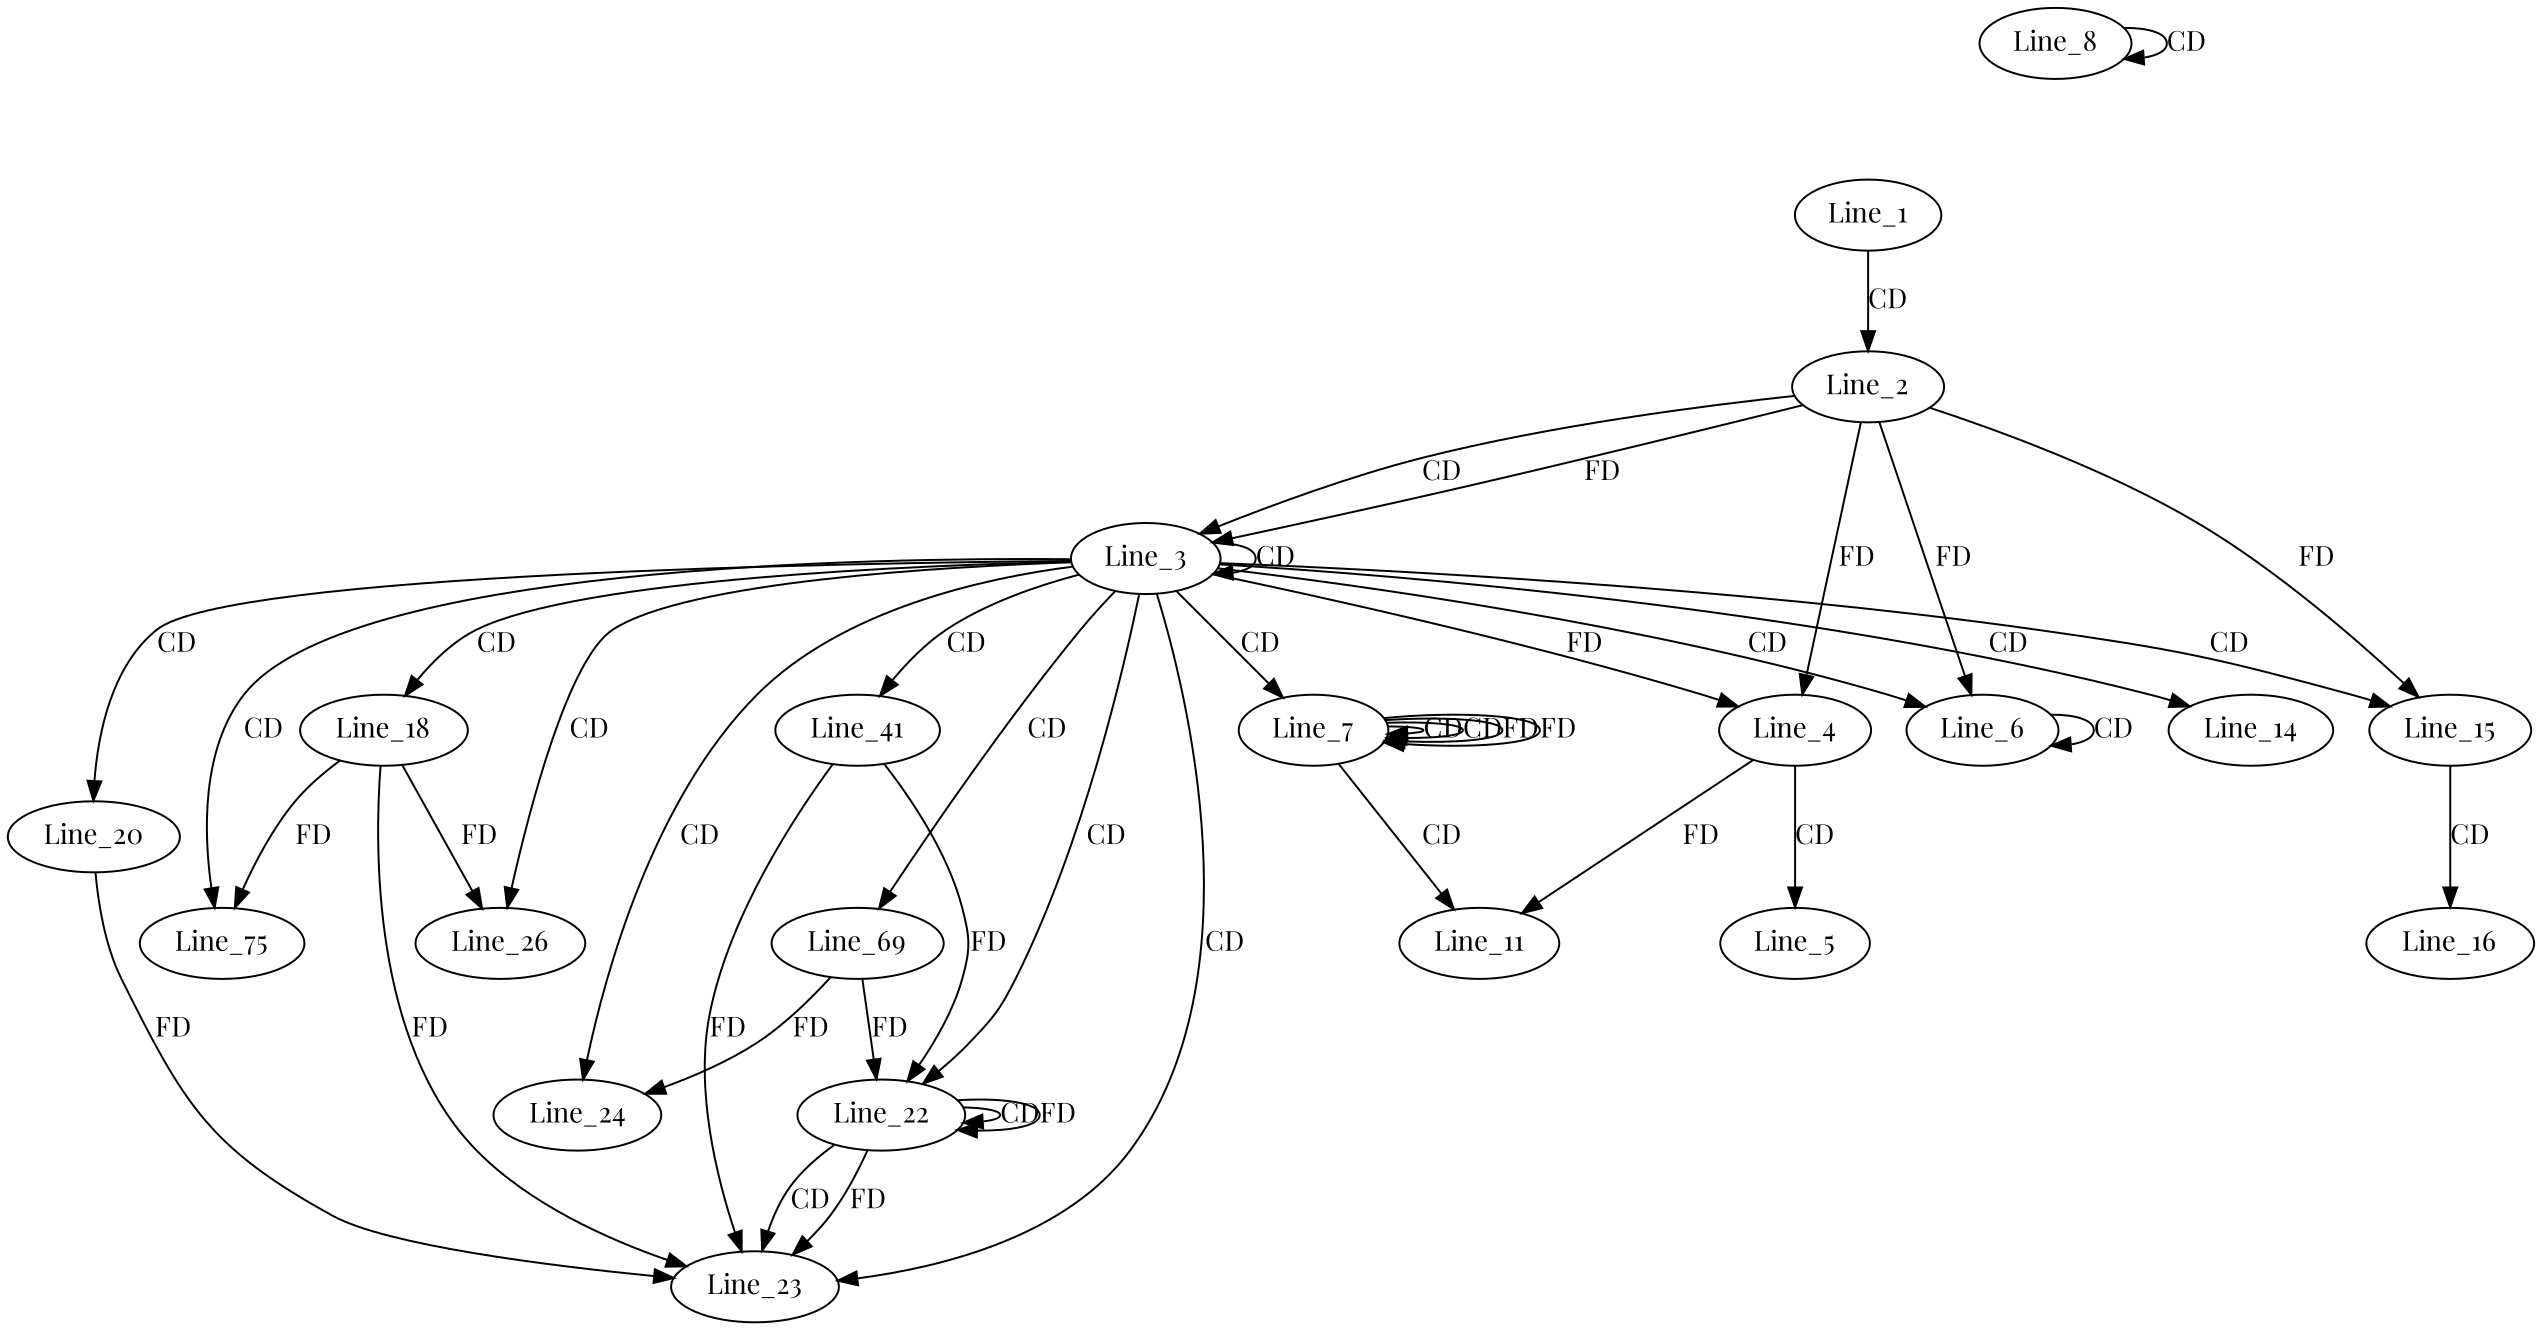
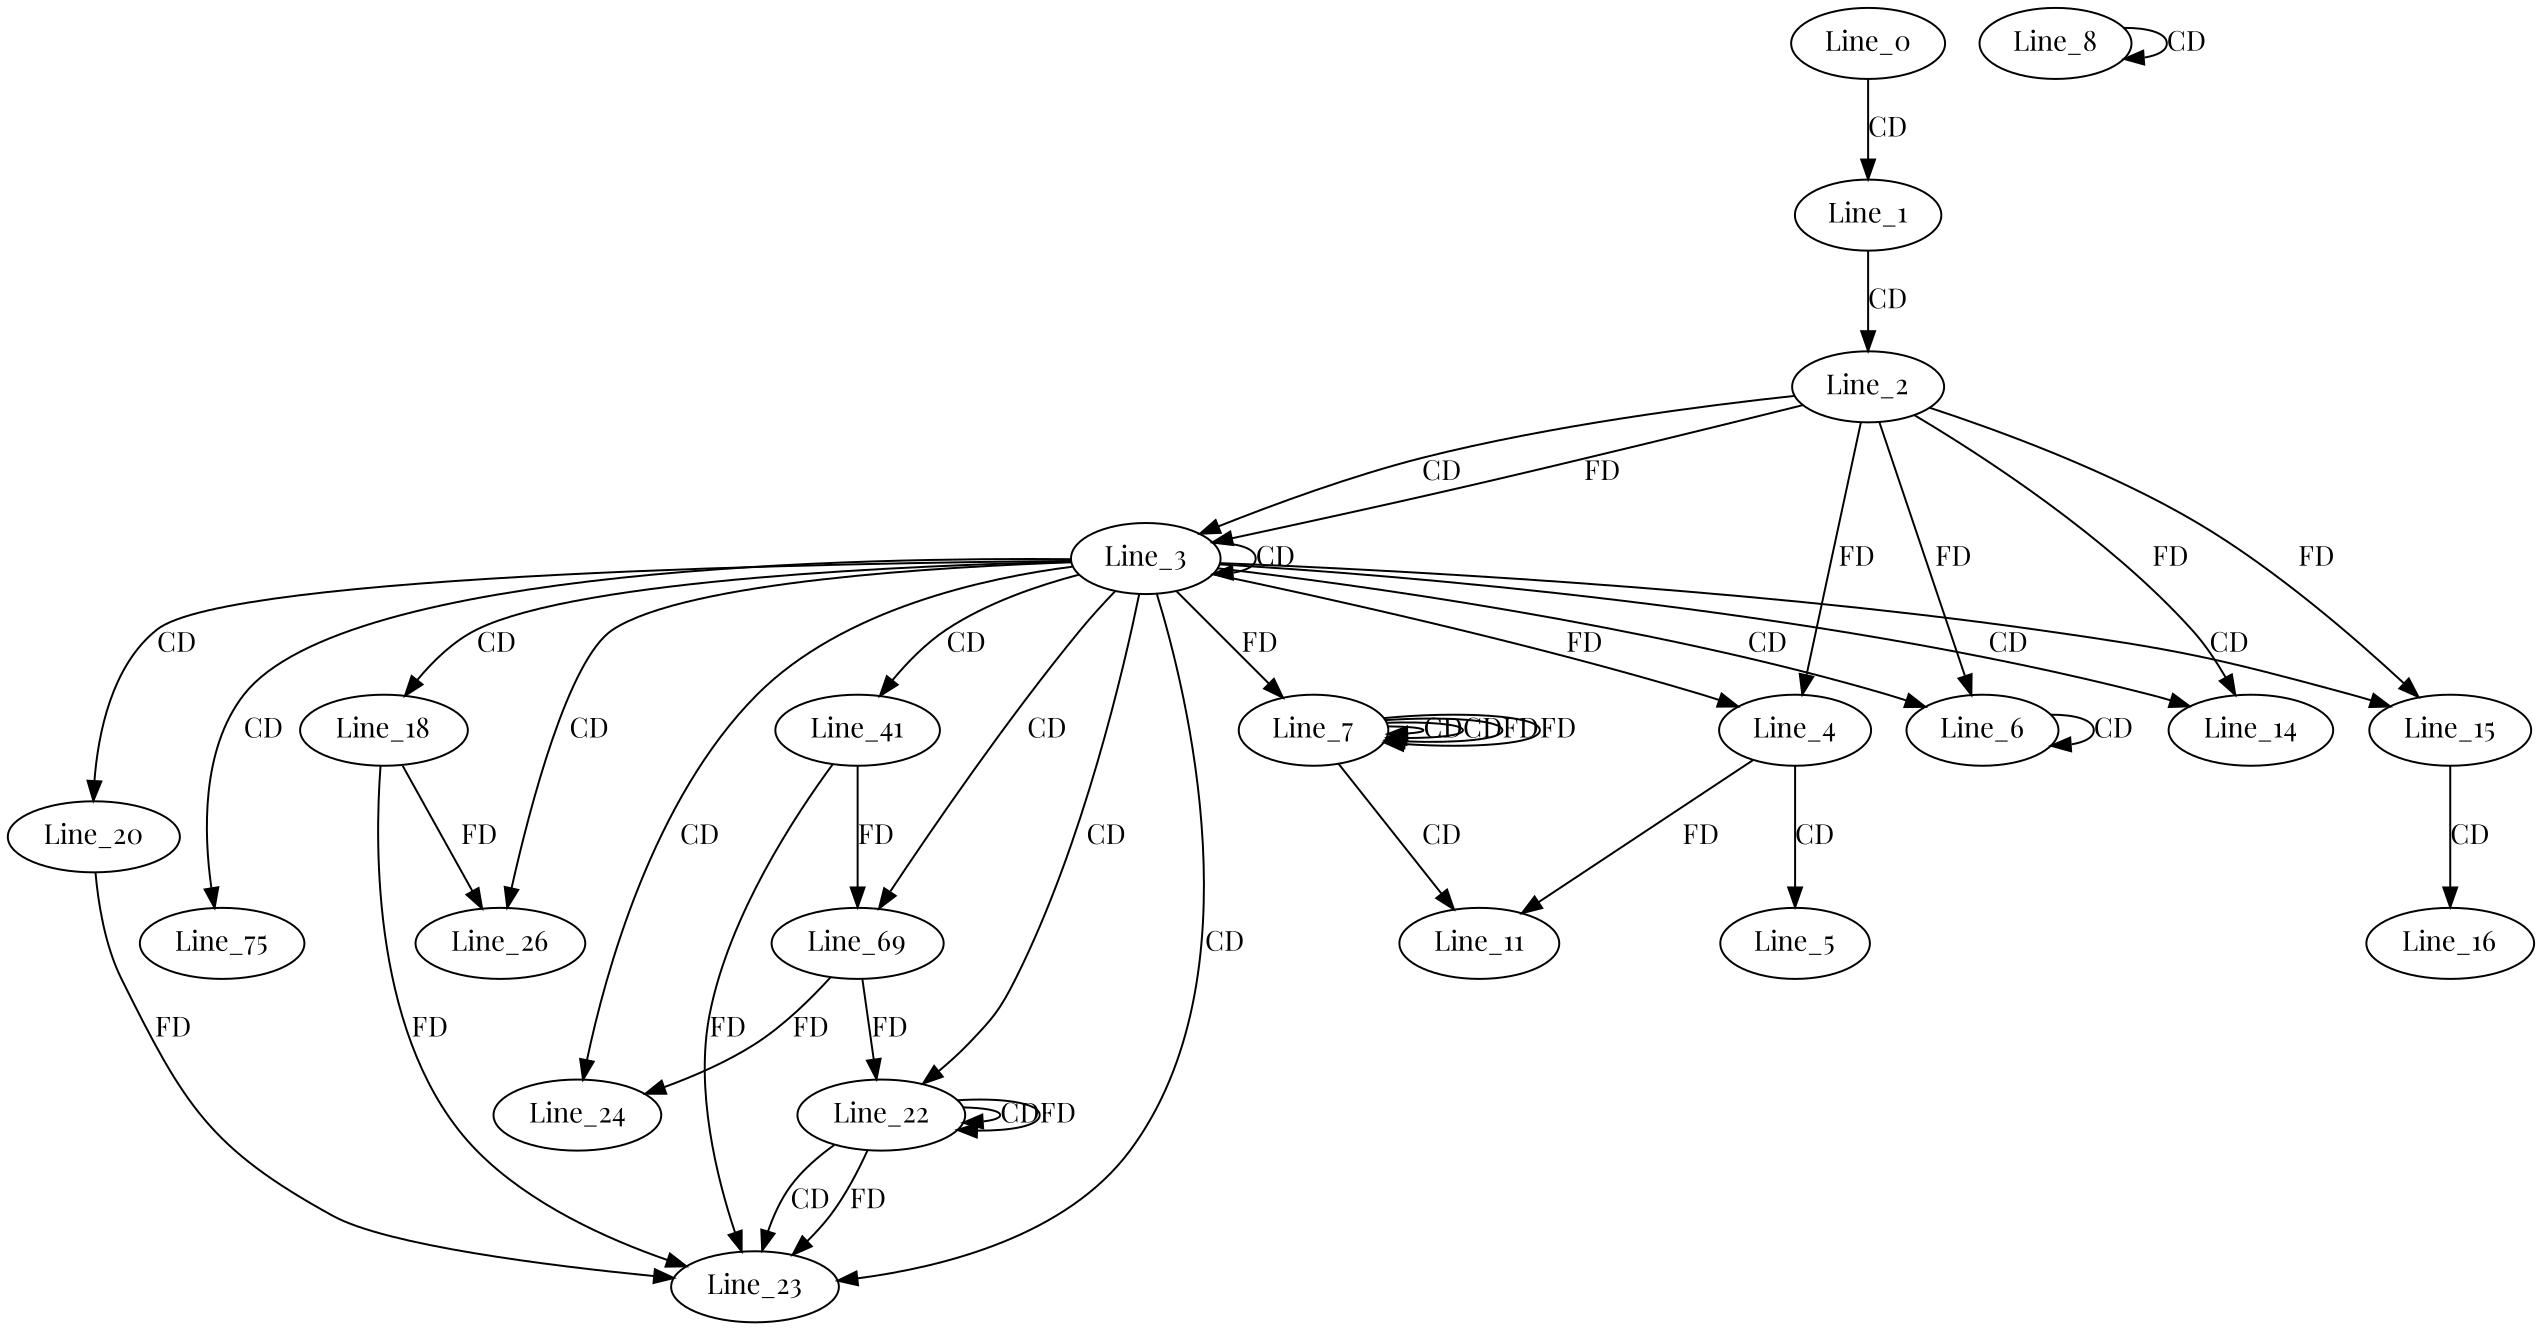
none -> (1868, 43)
none -> (2084, 531)
(1260, 644) -> (1260, 644)
(282, 818) -> none
(963, 910) -> (858, 827)
